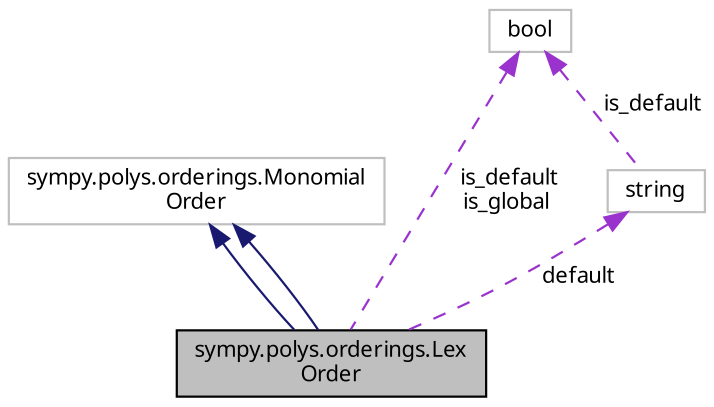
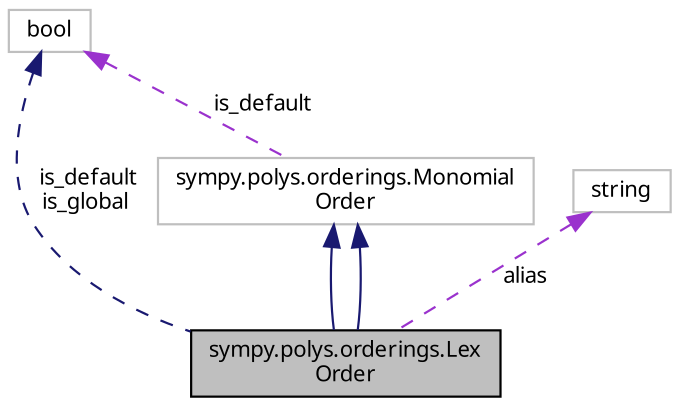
(600, 120) -> (196, 110)
(429, 201) -> (45, 239)
(577, 277) -> (523, 277)
